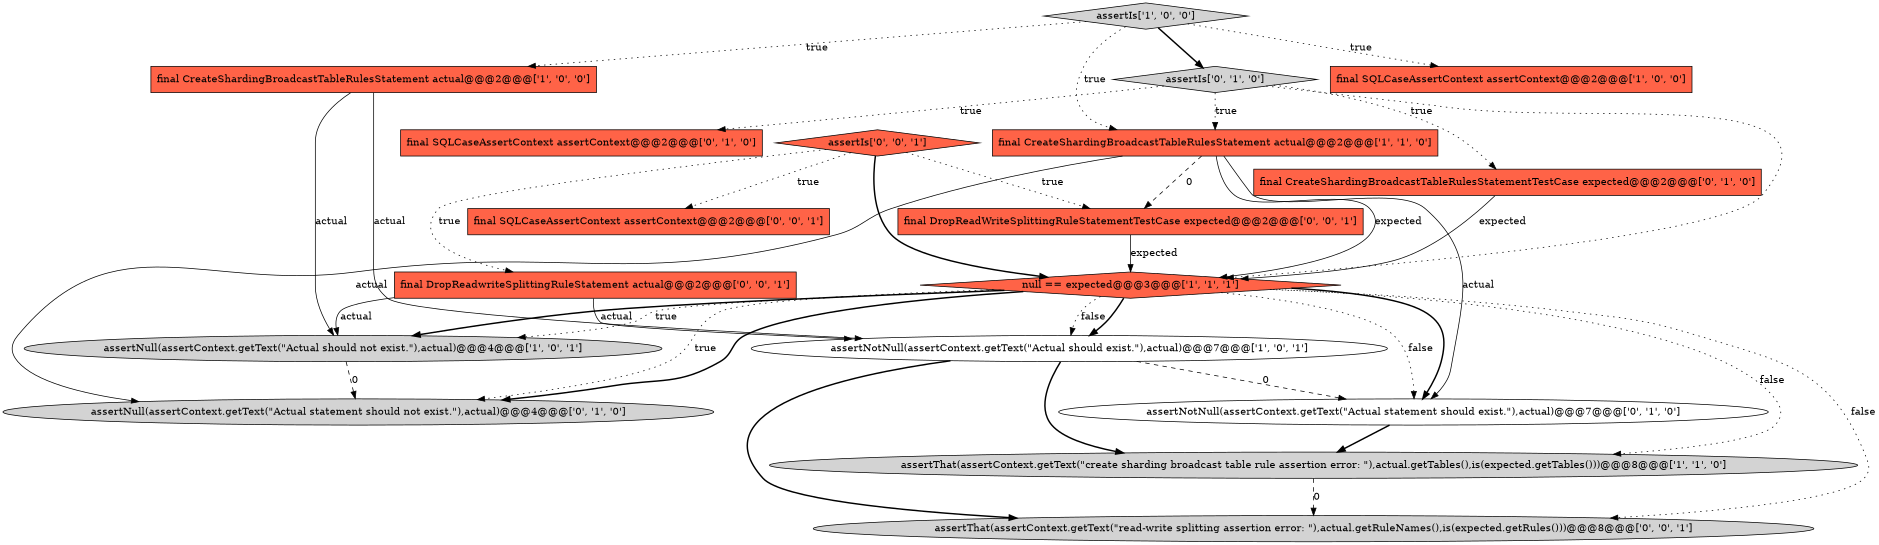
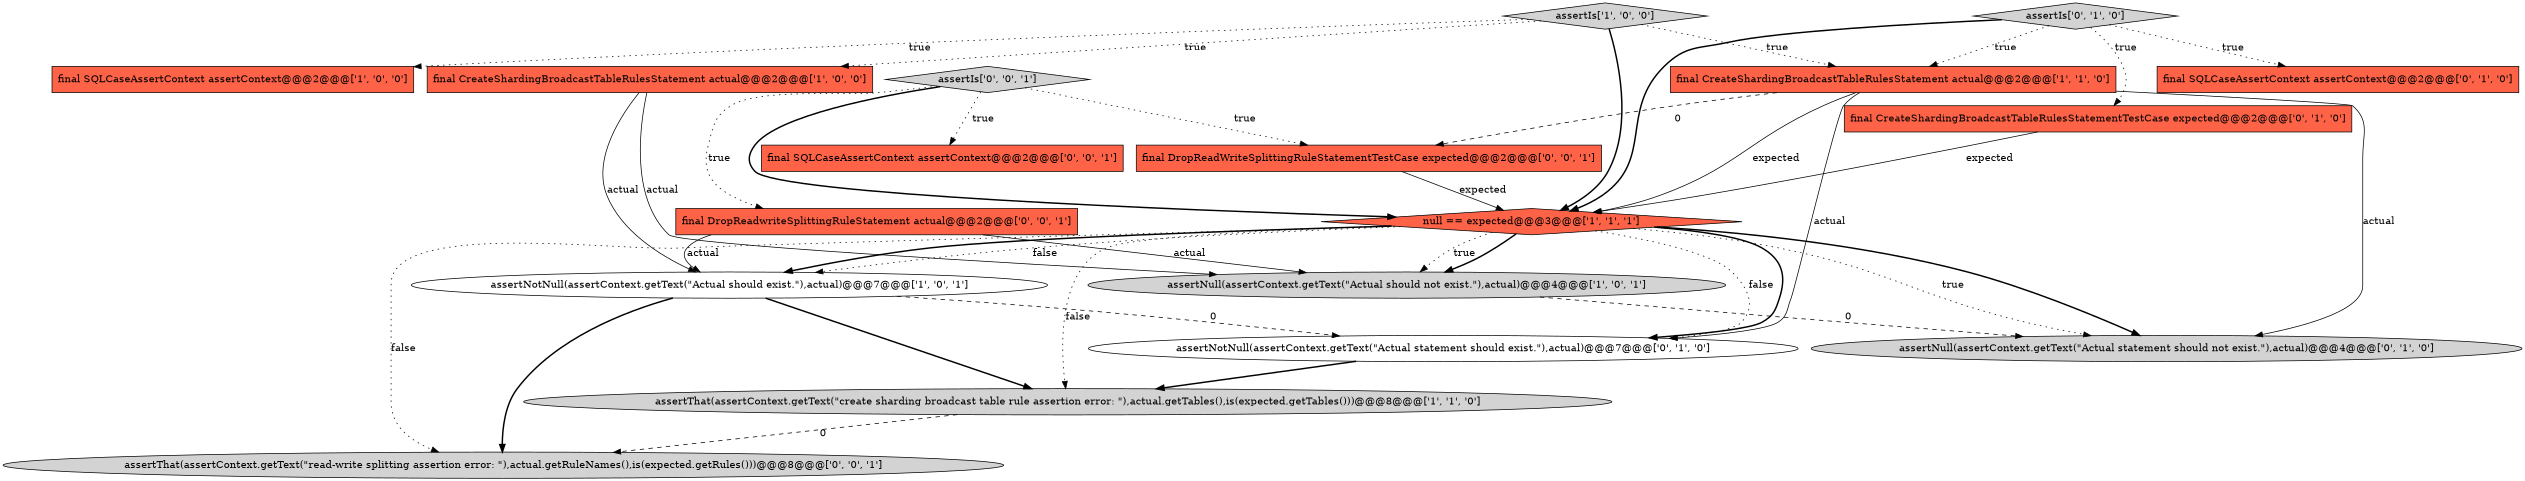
(1178, 45) -> (1621, 128)
(878, 143) -> (988, 79)
(1771, 178) -> (1743, 40)
